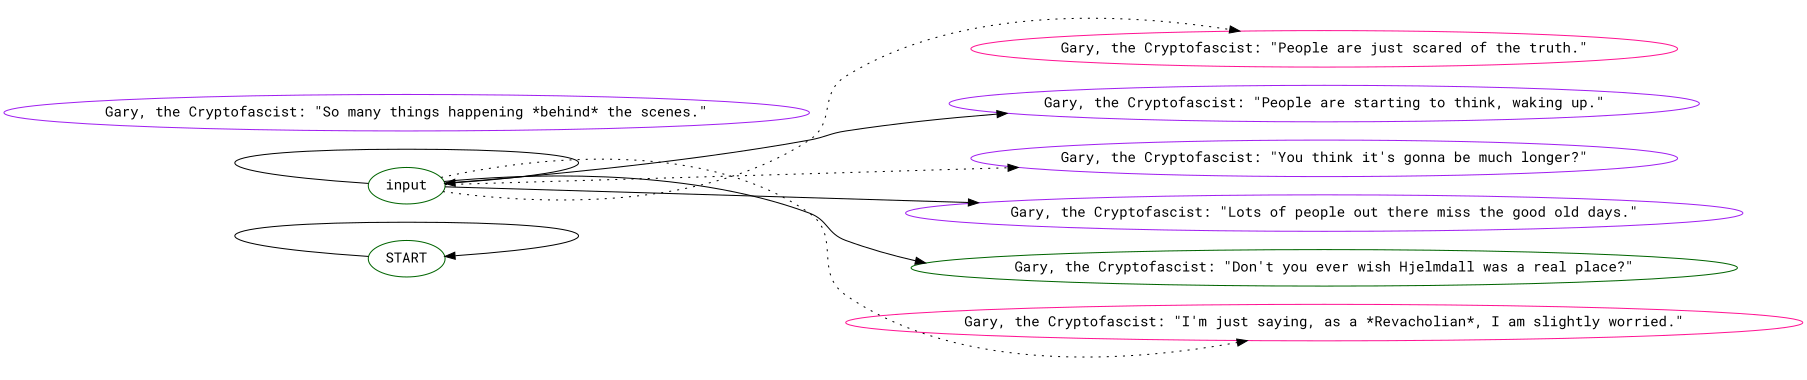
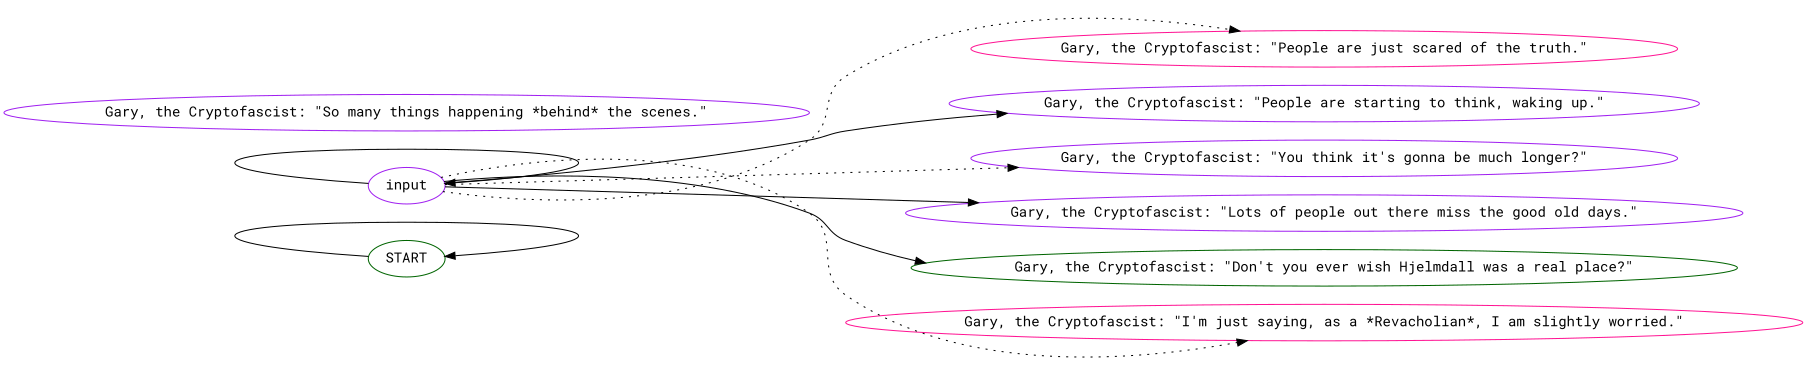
(407, 186) -> (407, 186)
